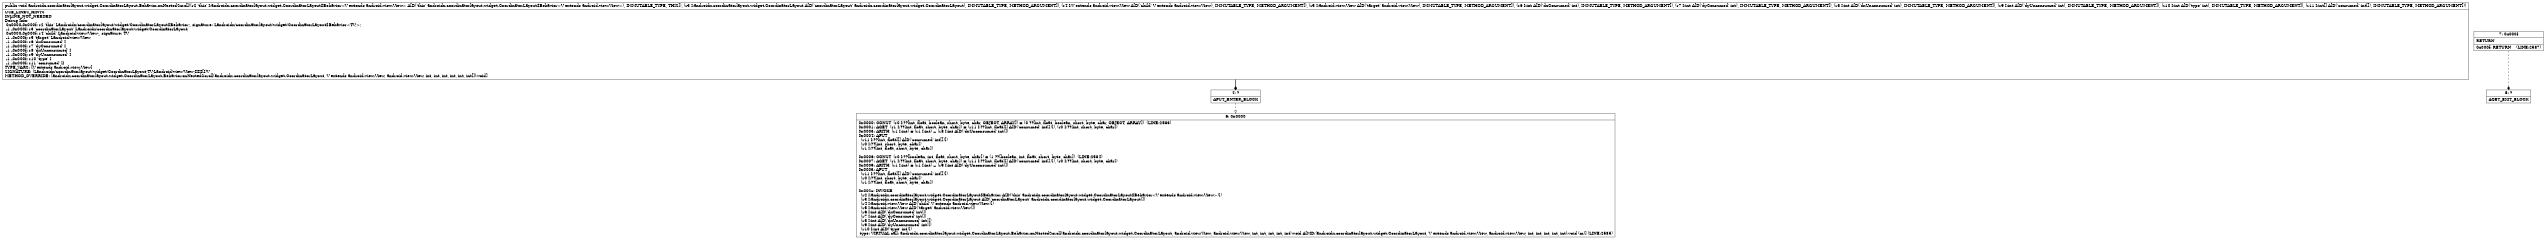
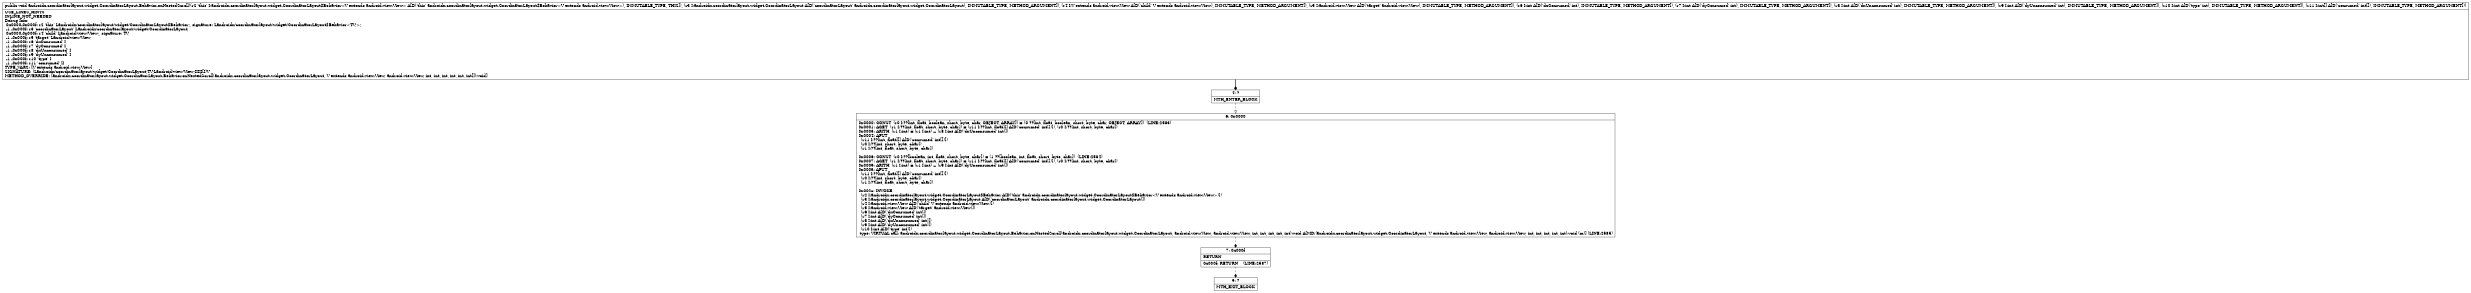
(1236, 100) -> (1236, 100)
(2509, 100) -> (1236, 287)
none -> (1236, 241)
